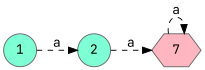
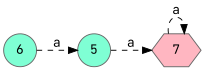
(20, 50) -> (20, 50)
(94, 50) -> (94, 50)
